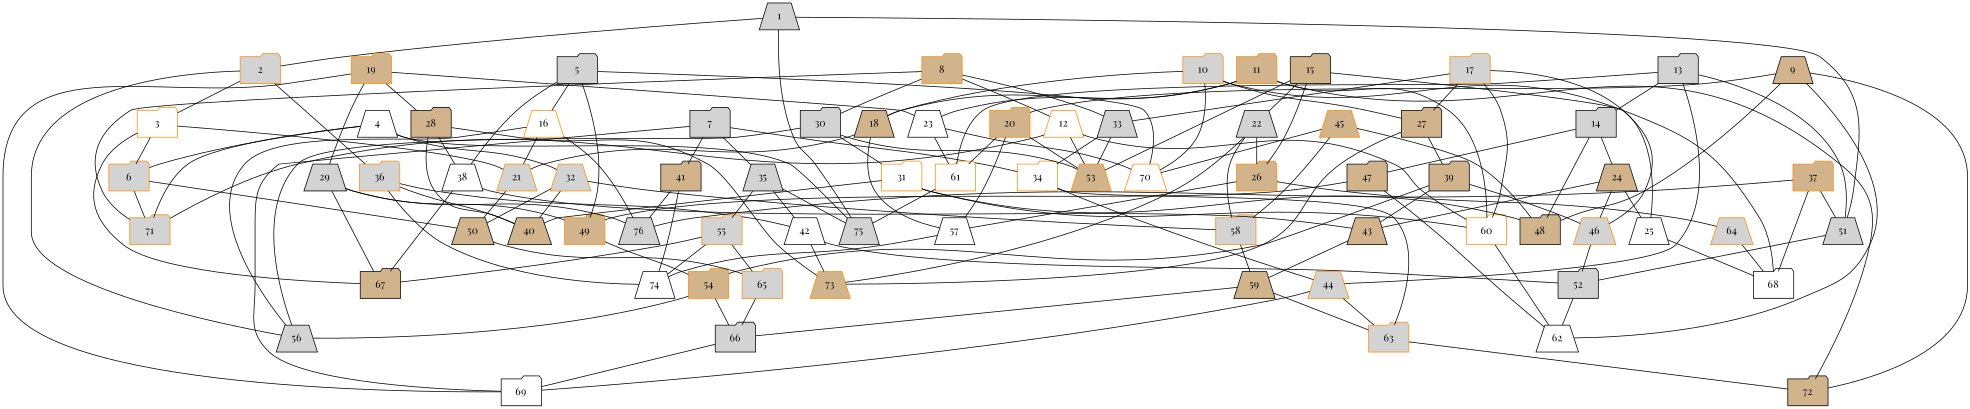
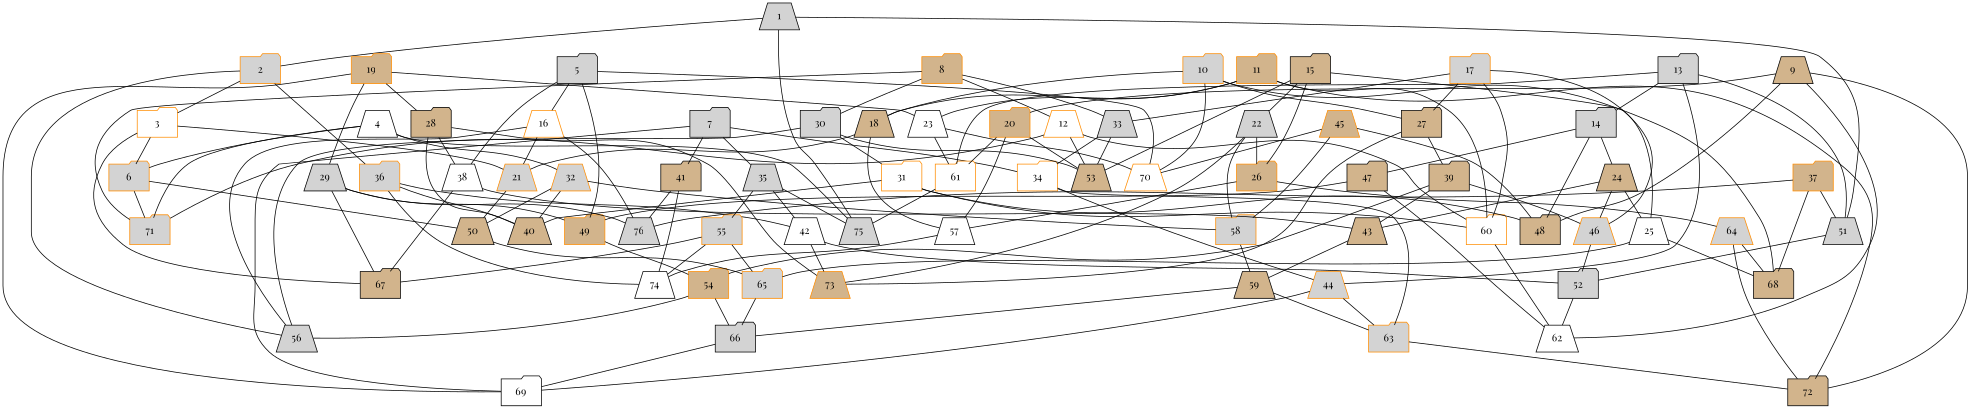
(1091, 178) -> (1091, 178)
none -> (1227, 263)
(1774, 285) -> (1774, 285)
none -> (1757, 320)
